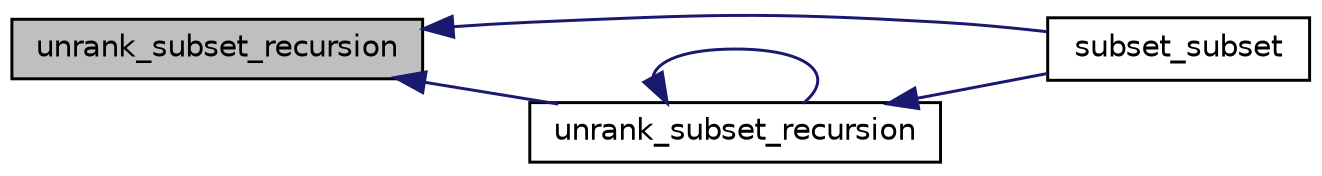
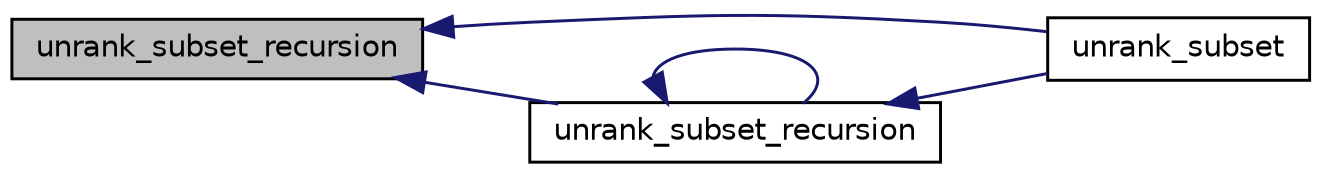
(1179, 49) -> (1179, 49)
